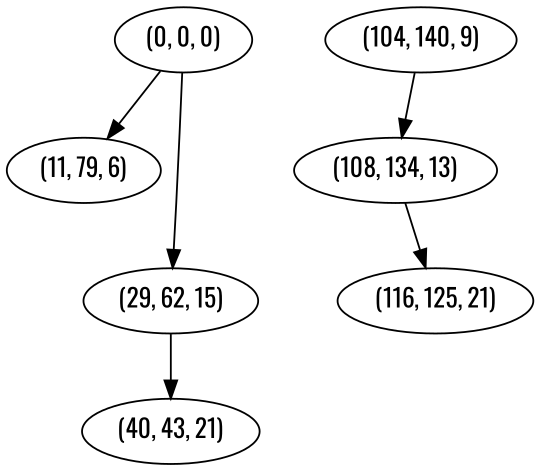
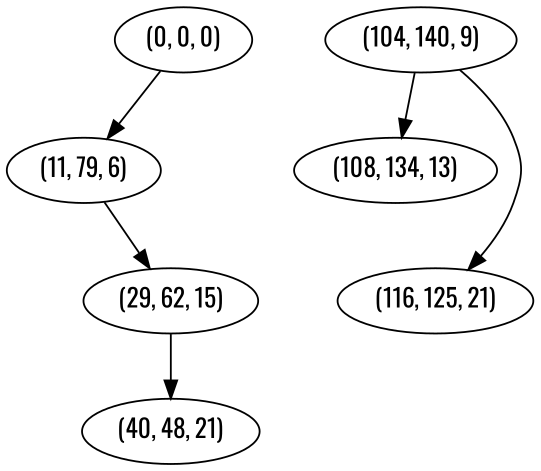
(178, 161) -> (122, 228)
(413, 226) -> (520, 158)
(171, 431) -> (171, 431)
